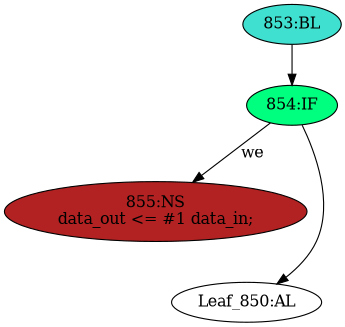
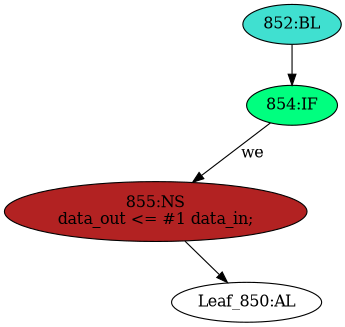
(292, 24) -> (292, 24)
(323, 206) -> (202, 258)
